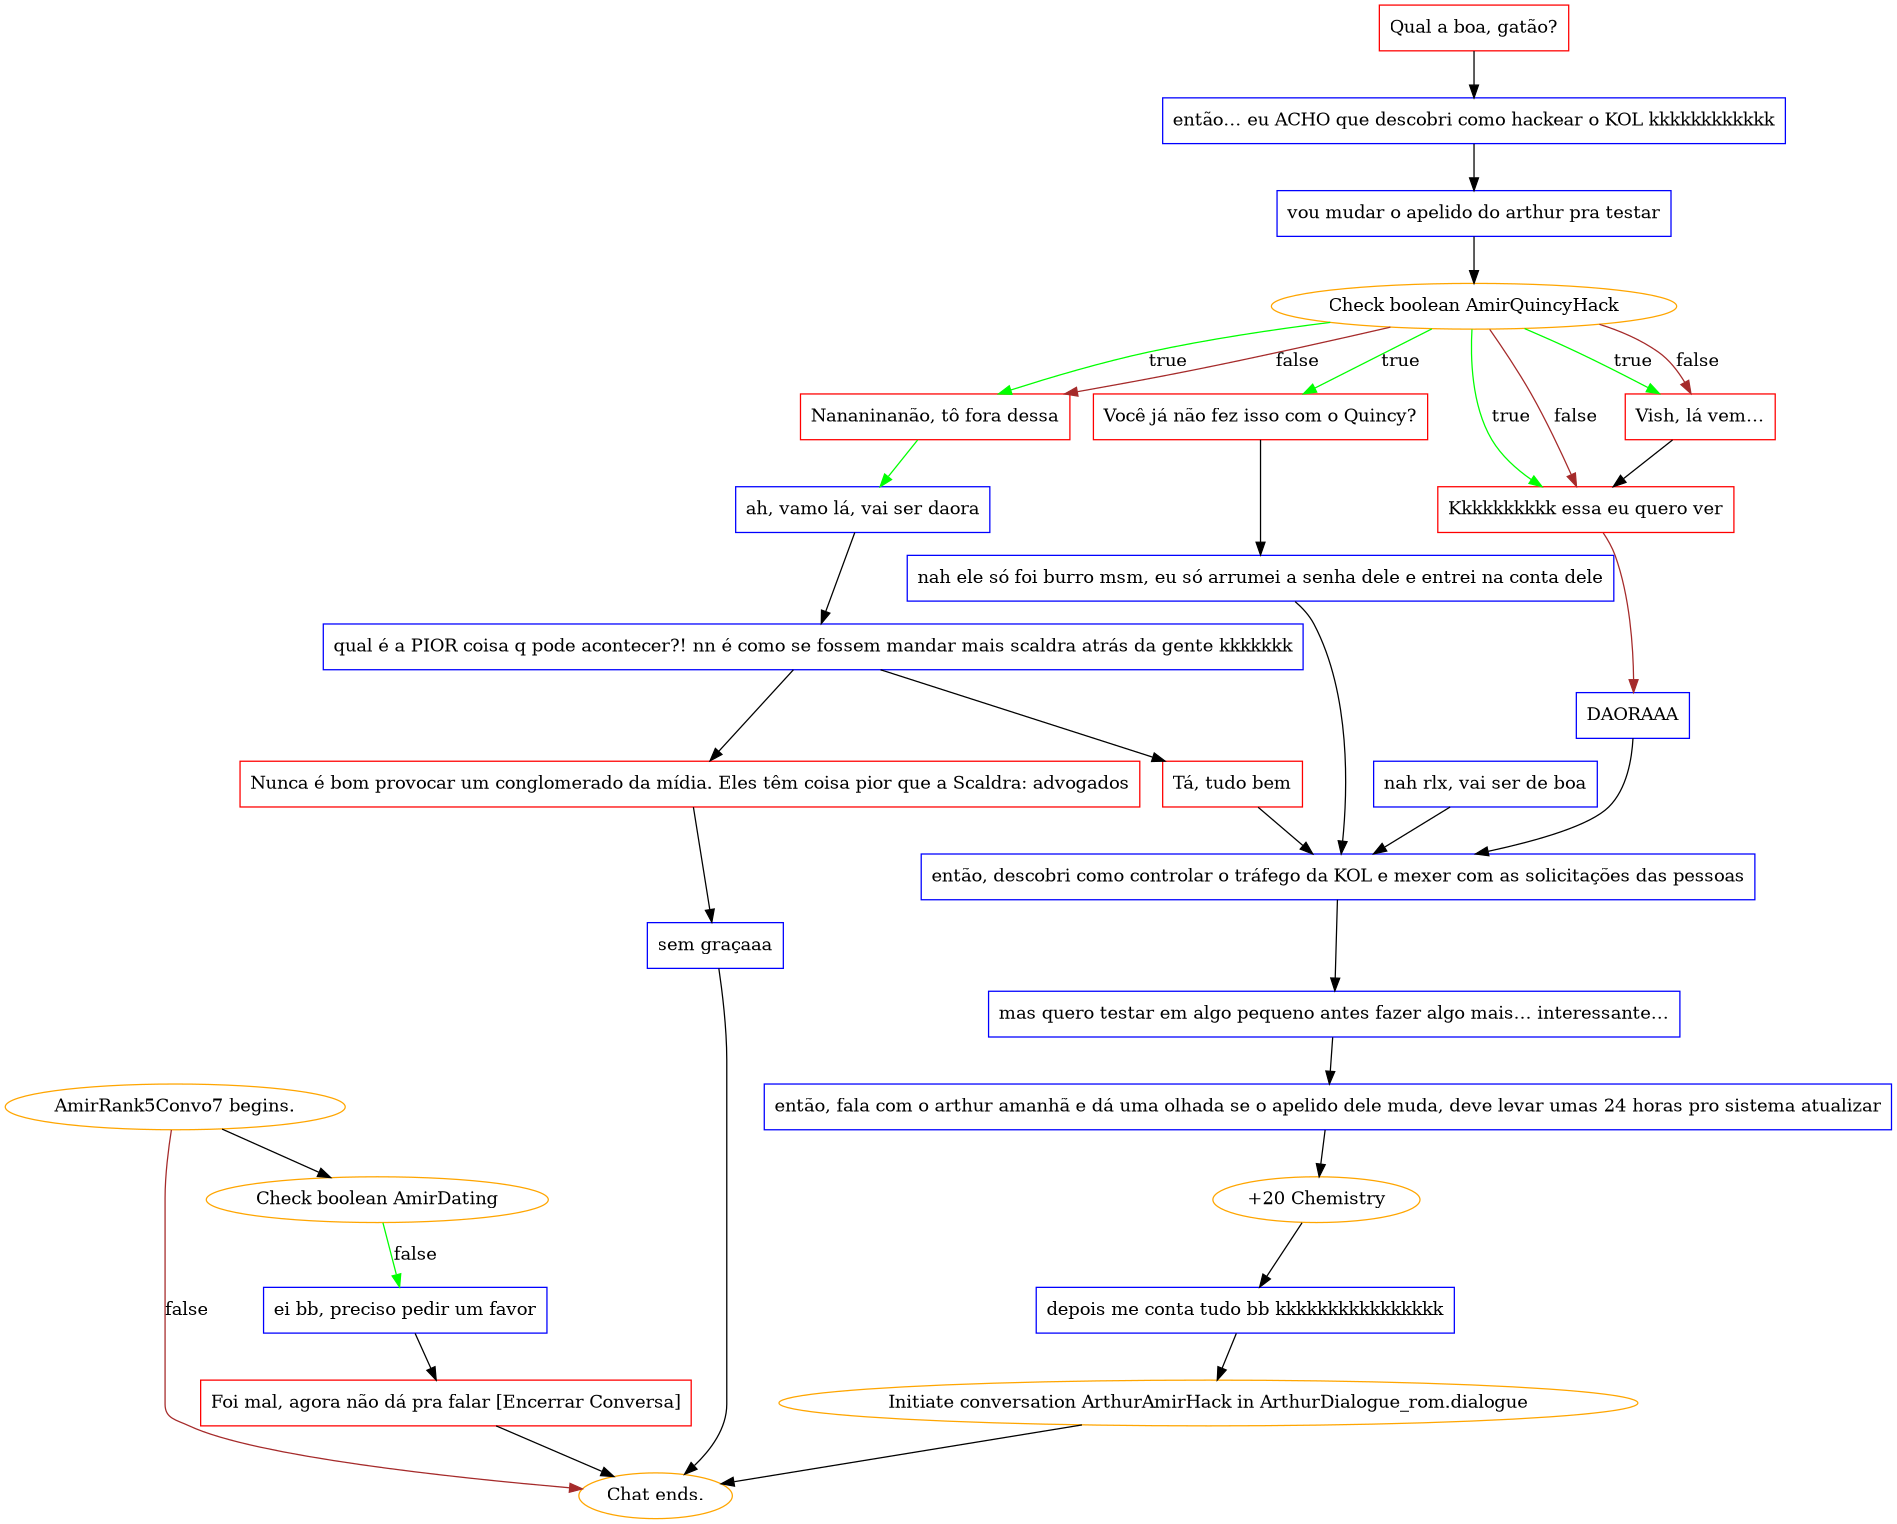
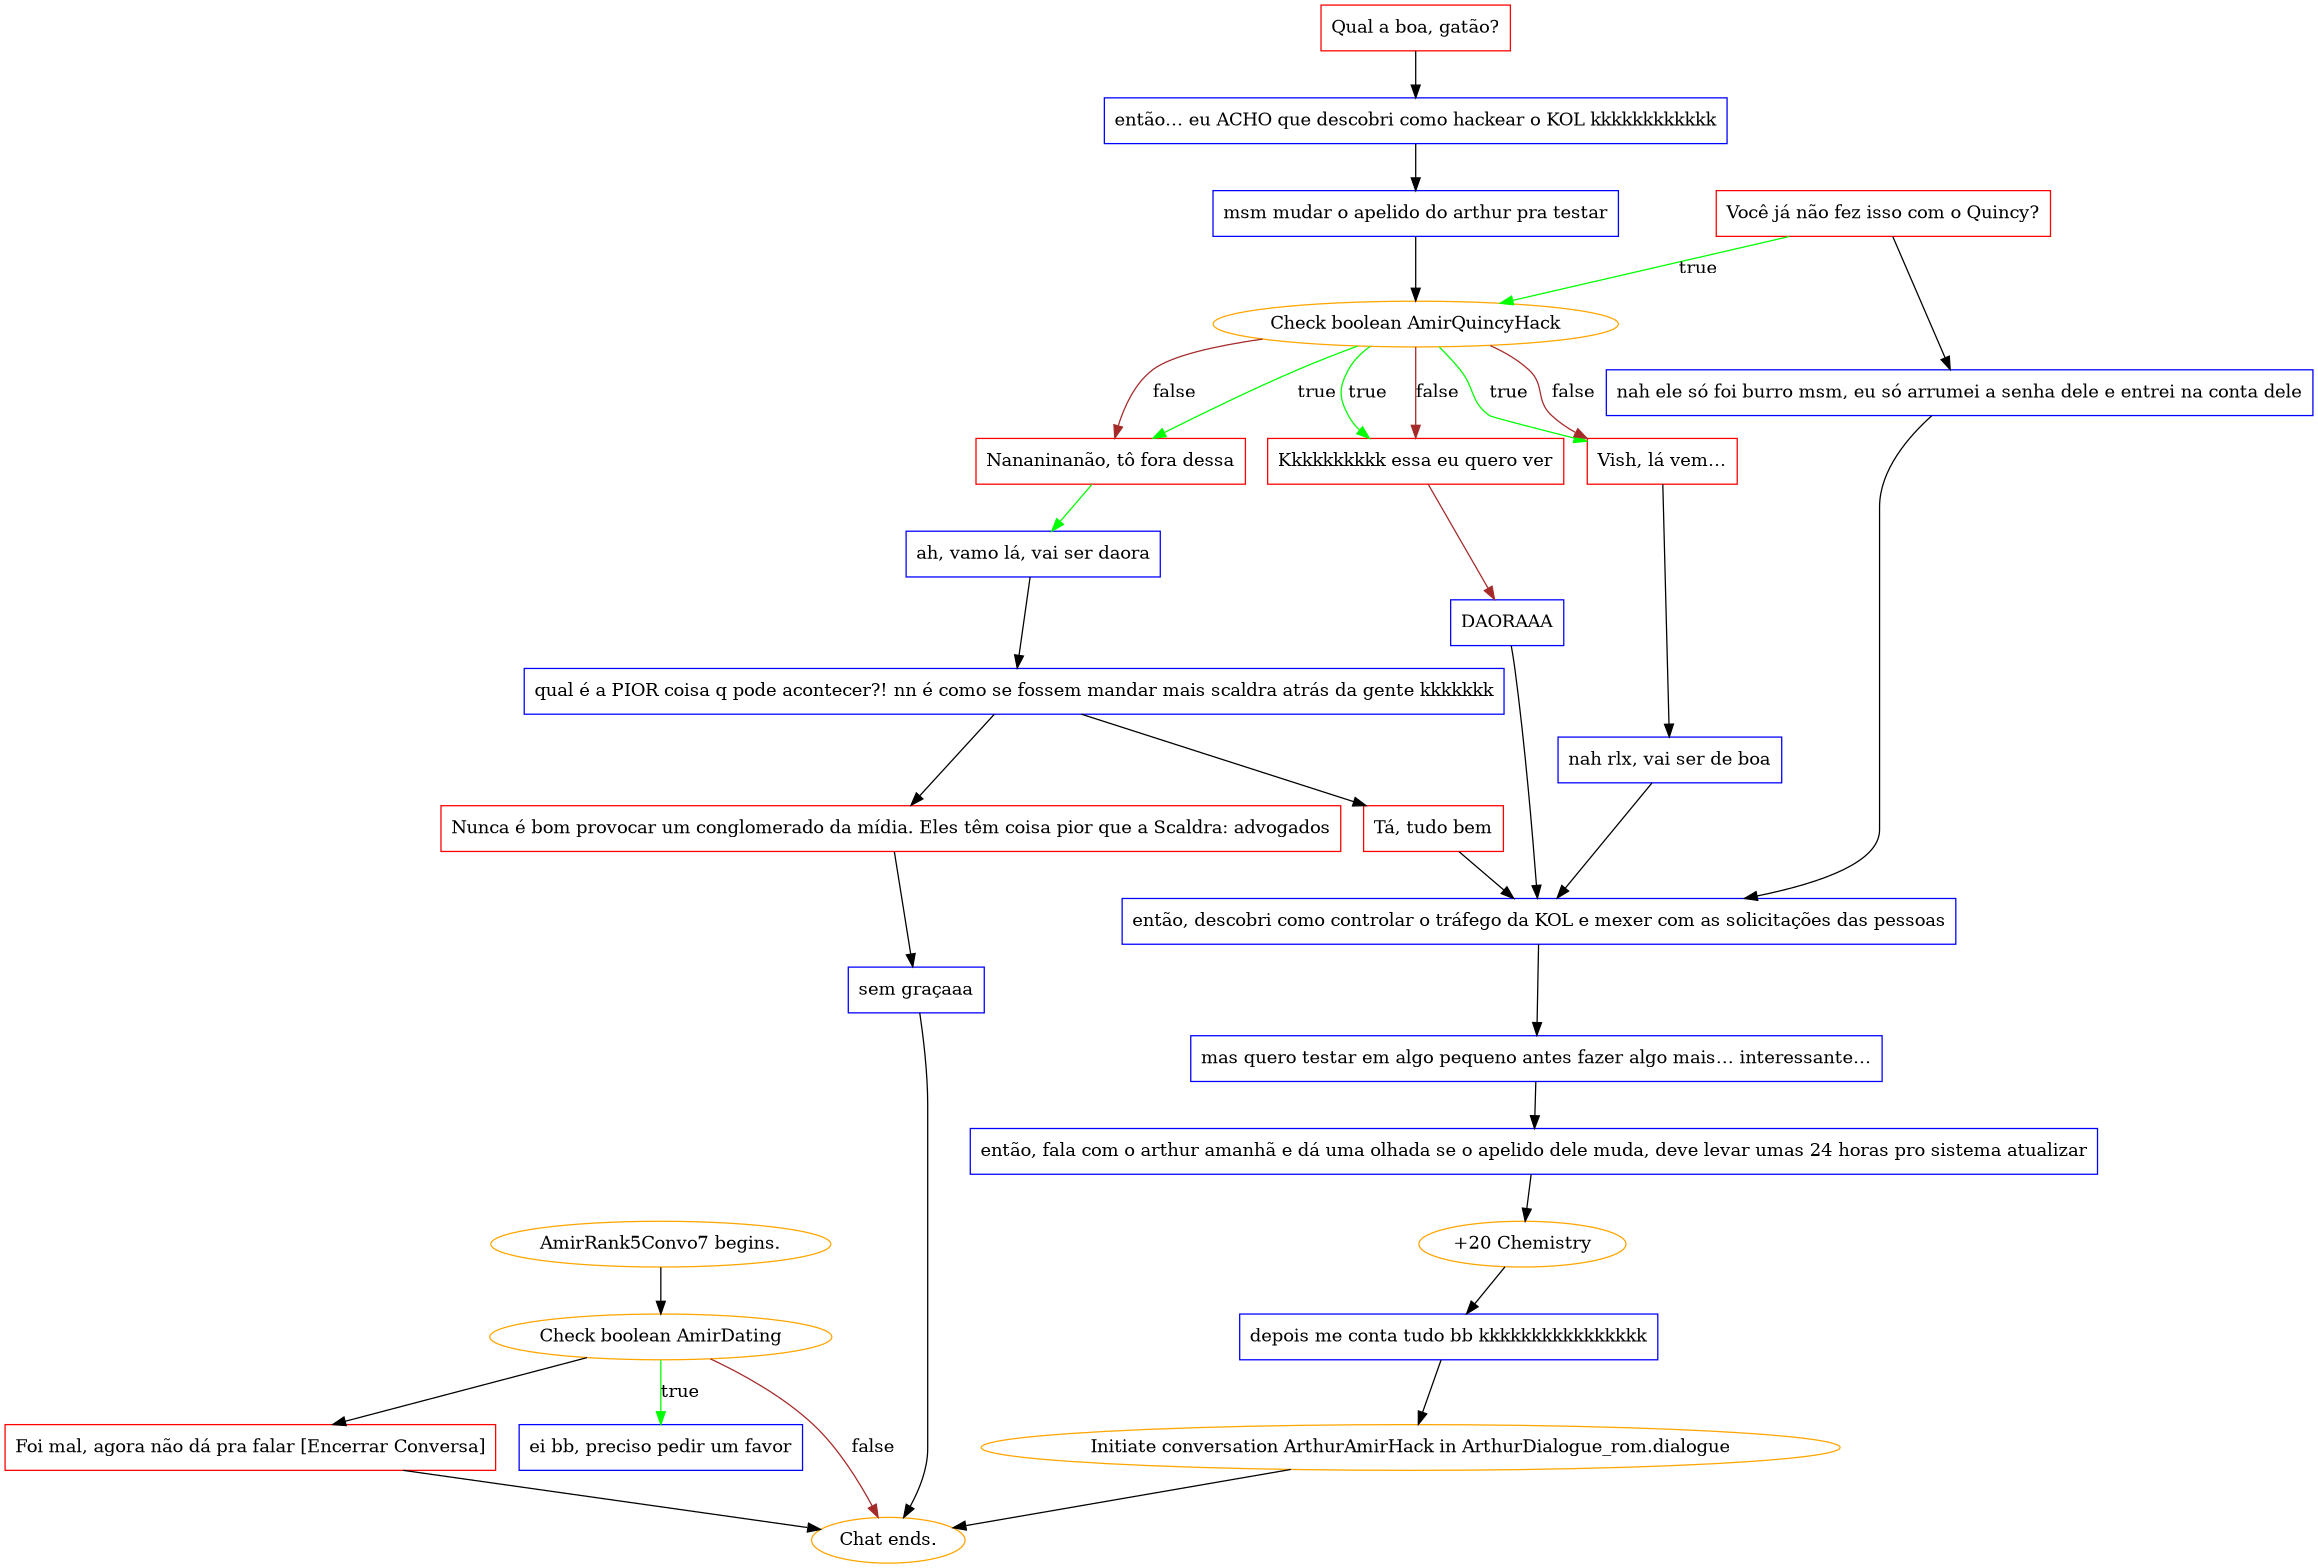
(1474, 214) -> (1416, 214)
(1373, 359) -> (1651, 268)
(1648, 459) -> (1666, 604)
(415, 1255) -> (681, 1392)
(423, 1351) -> (466, 1389)
(225, 1438) -> (805, 1417)
